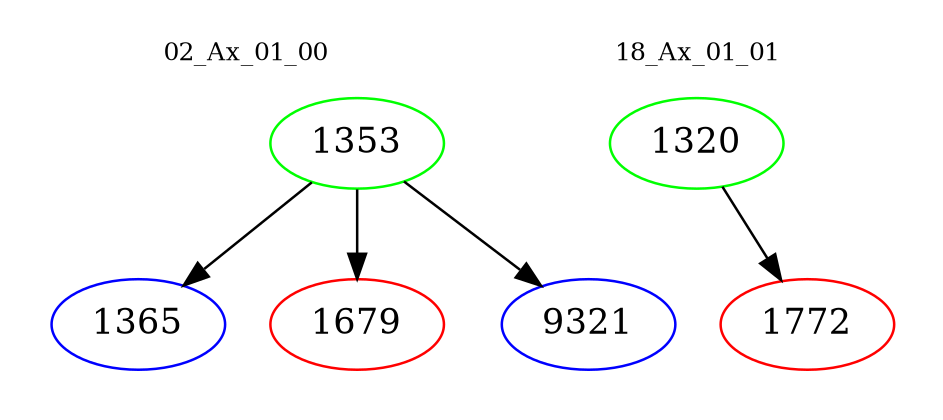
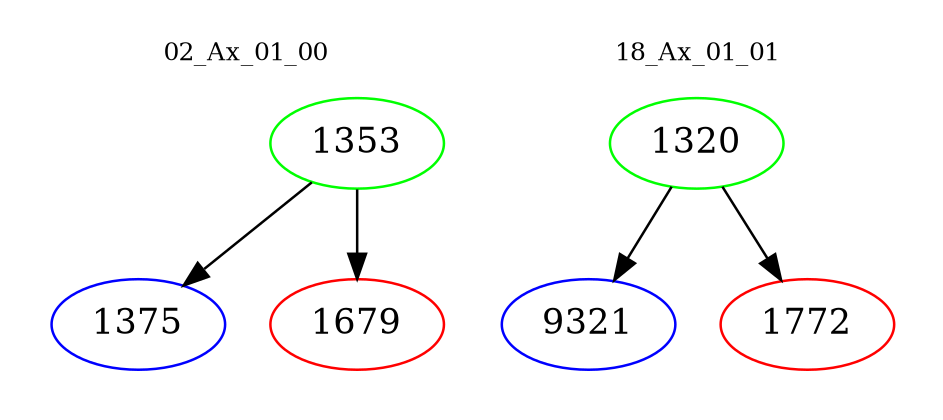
(448, 215) -> (650, 223)
(138, 324) -> (138, 324)
